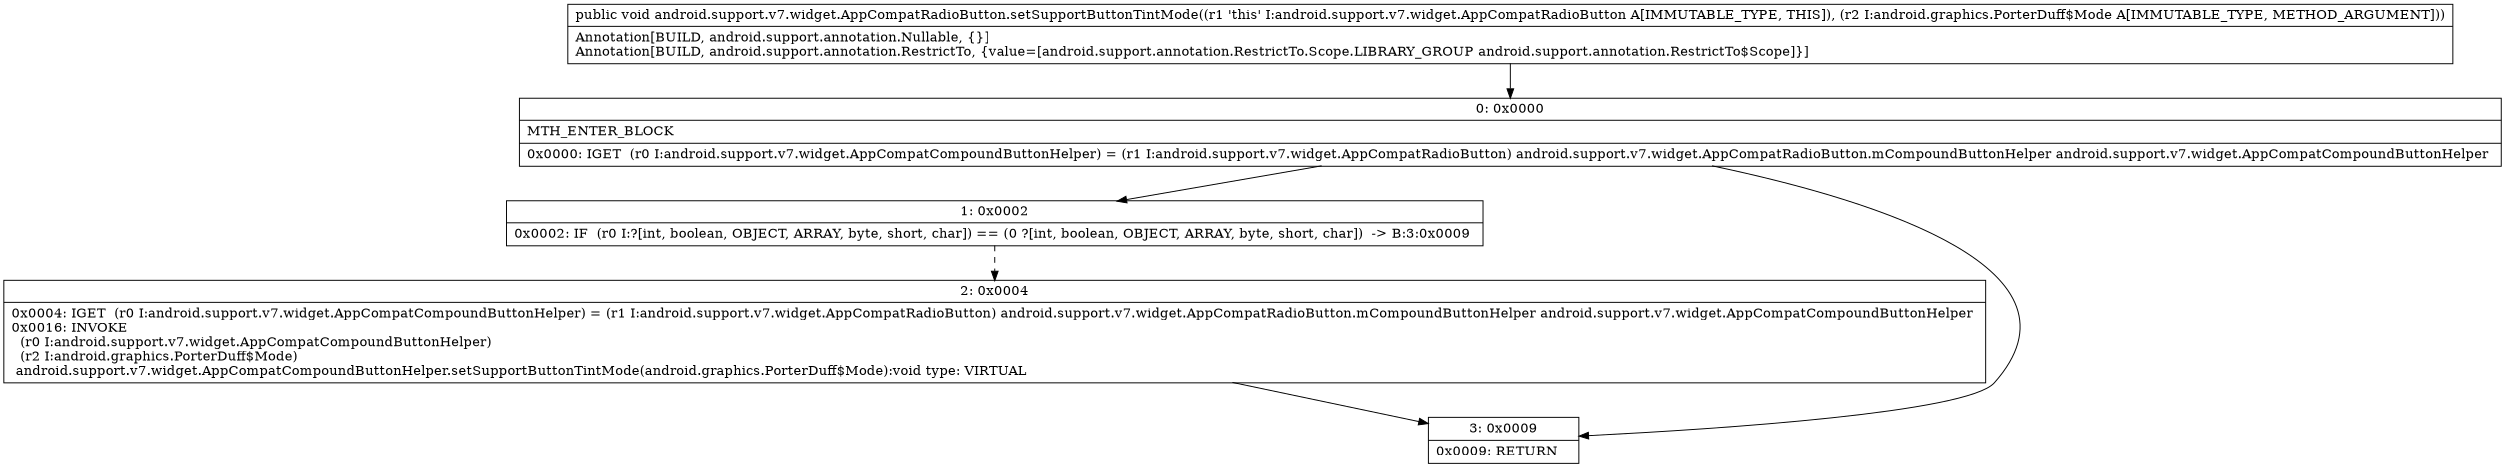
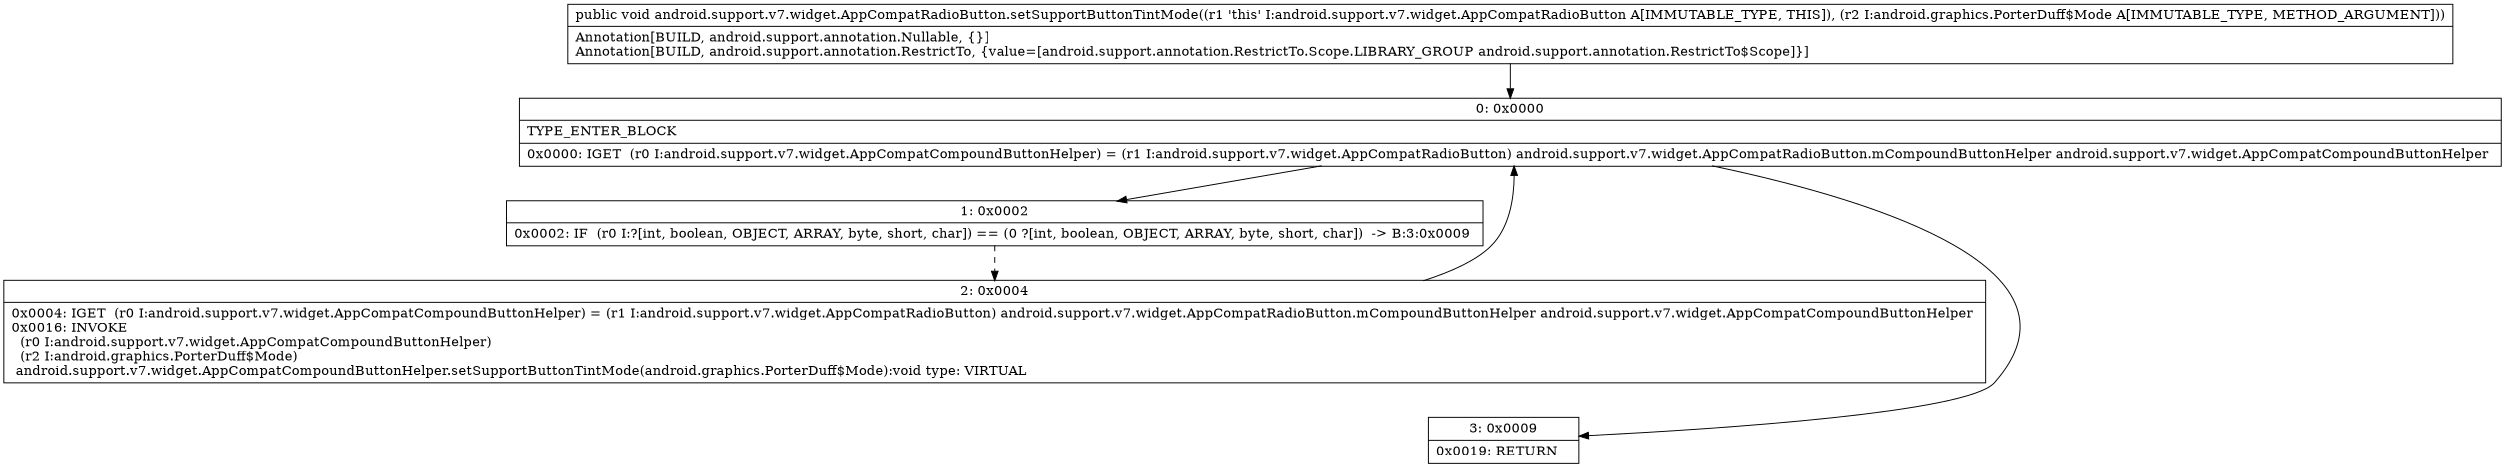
(601, 131) -> (602, 131)
(1326, 402) -> (1491, 246)
(1504, 451) -> (1504, 451)
